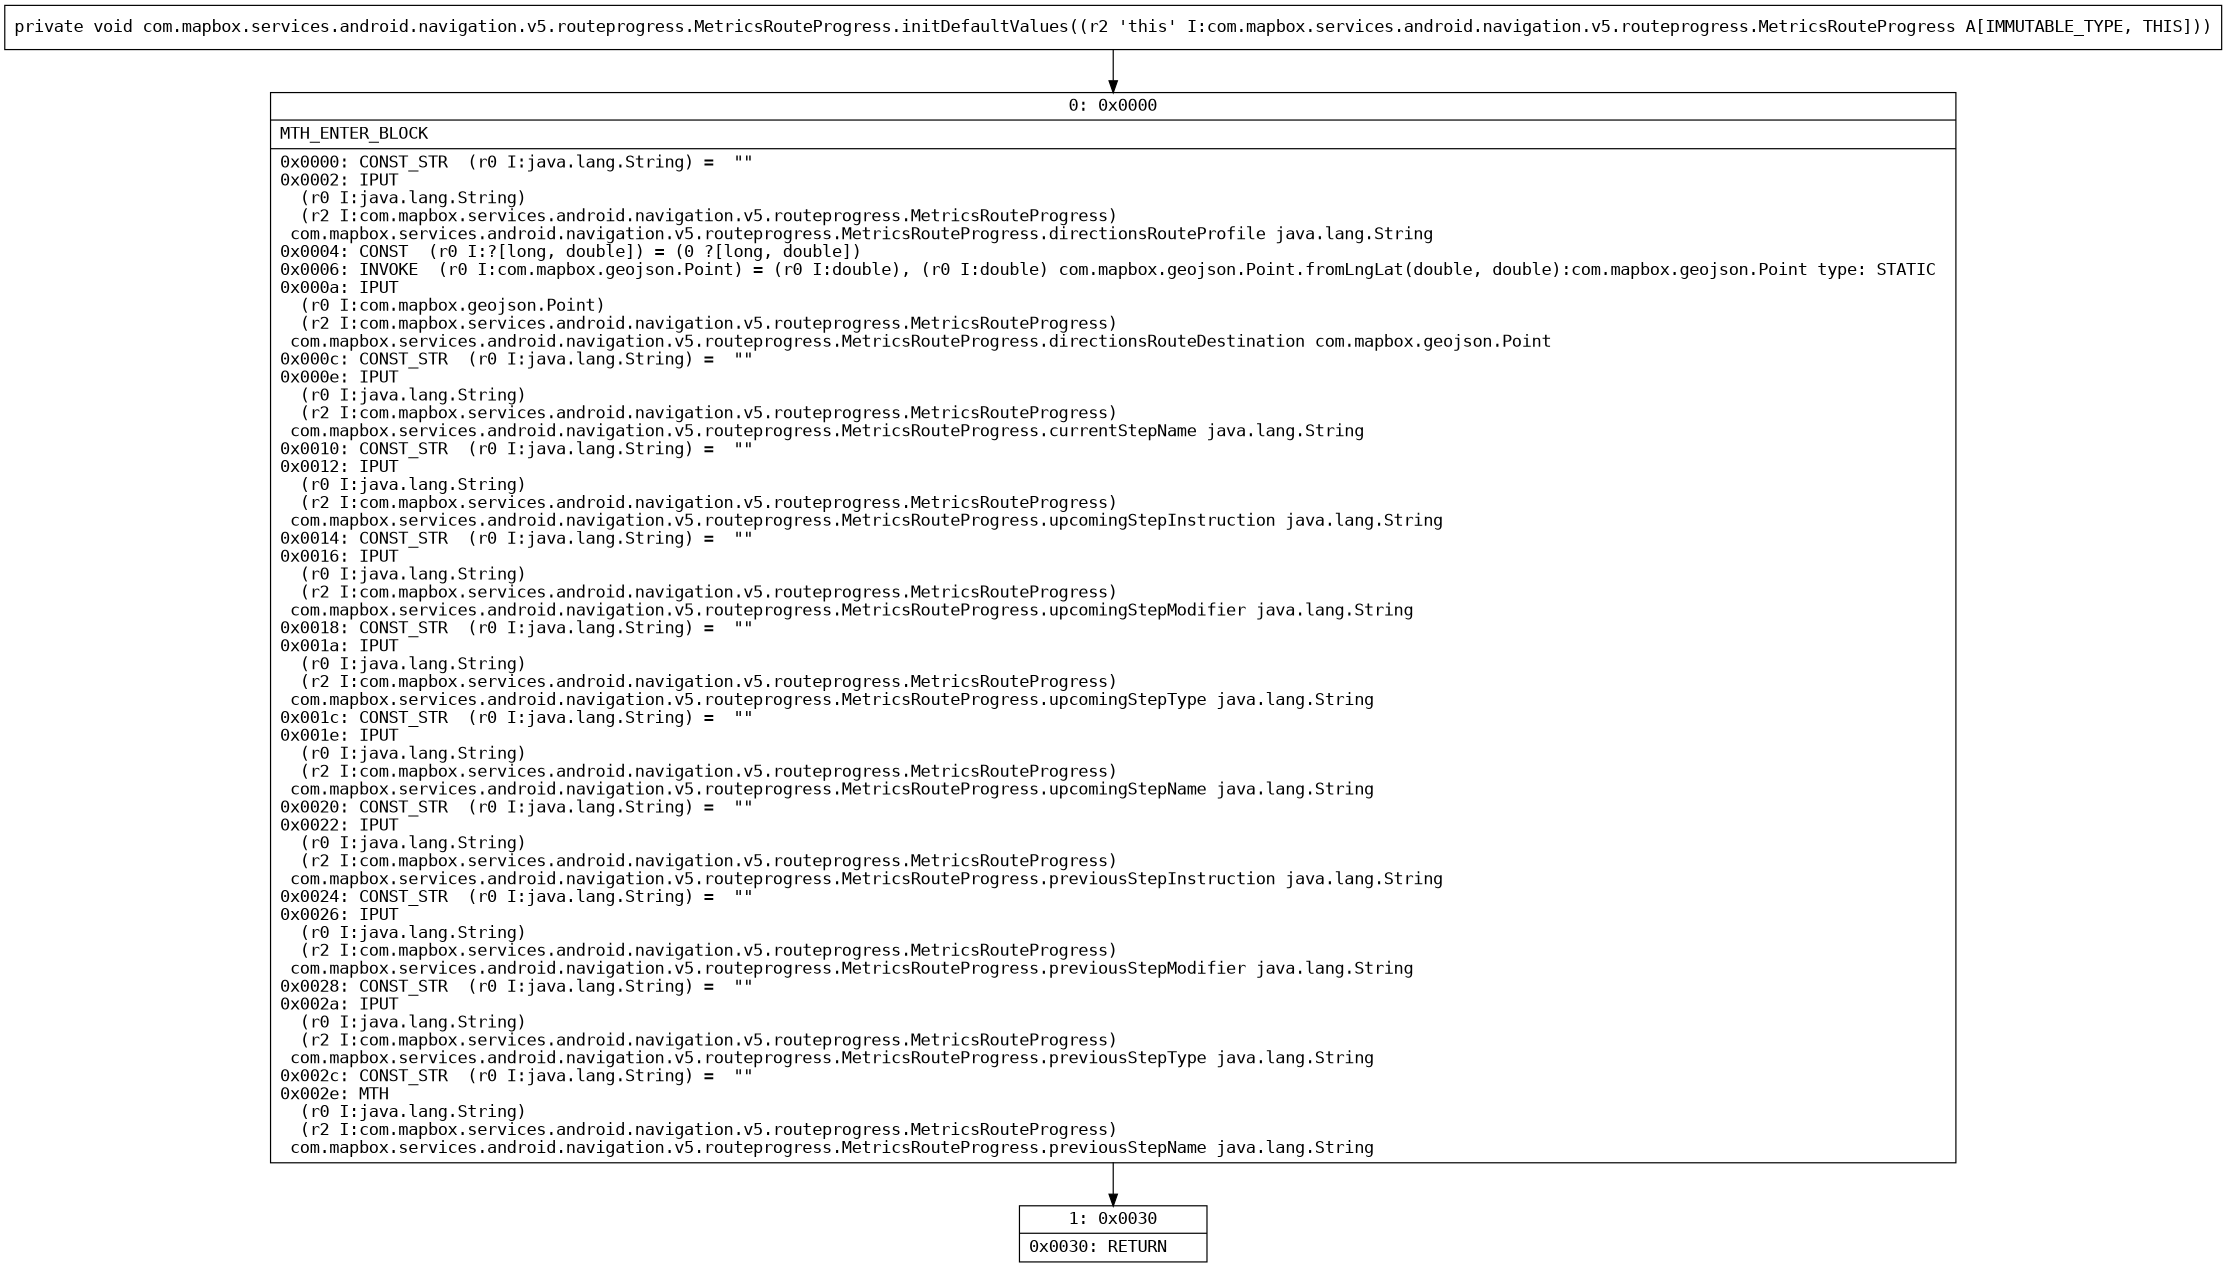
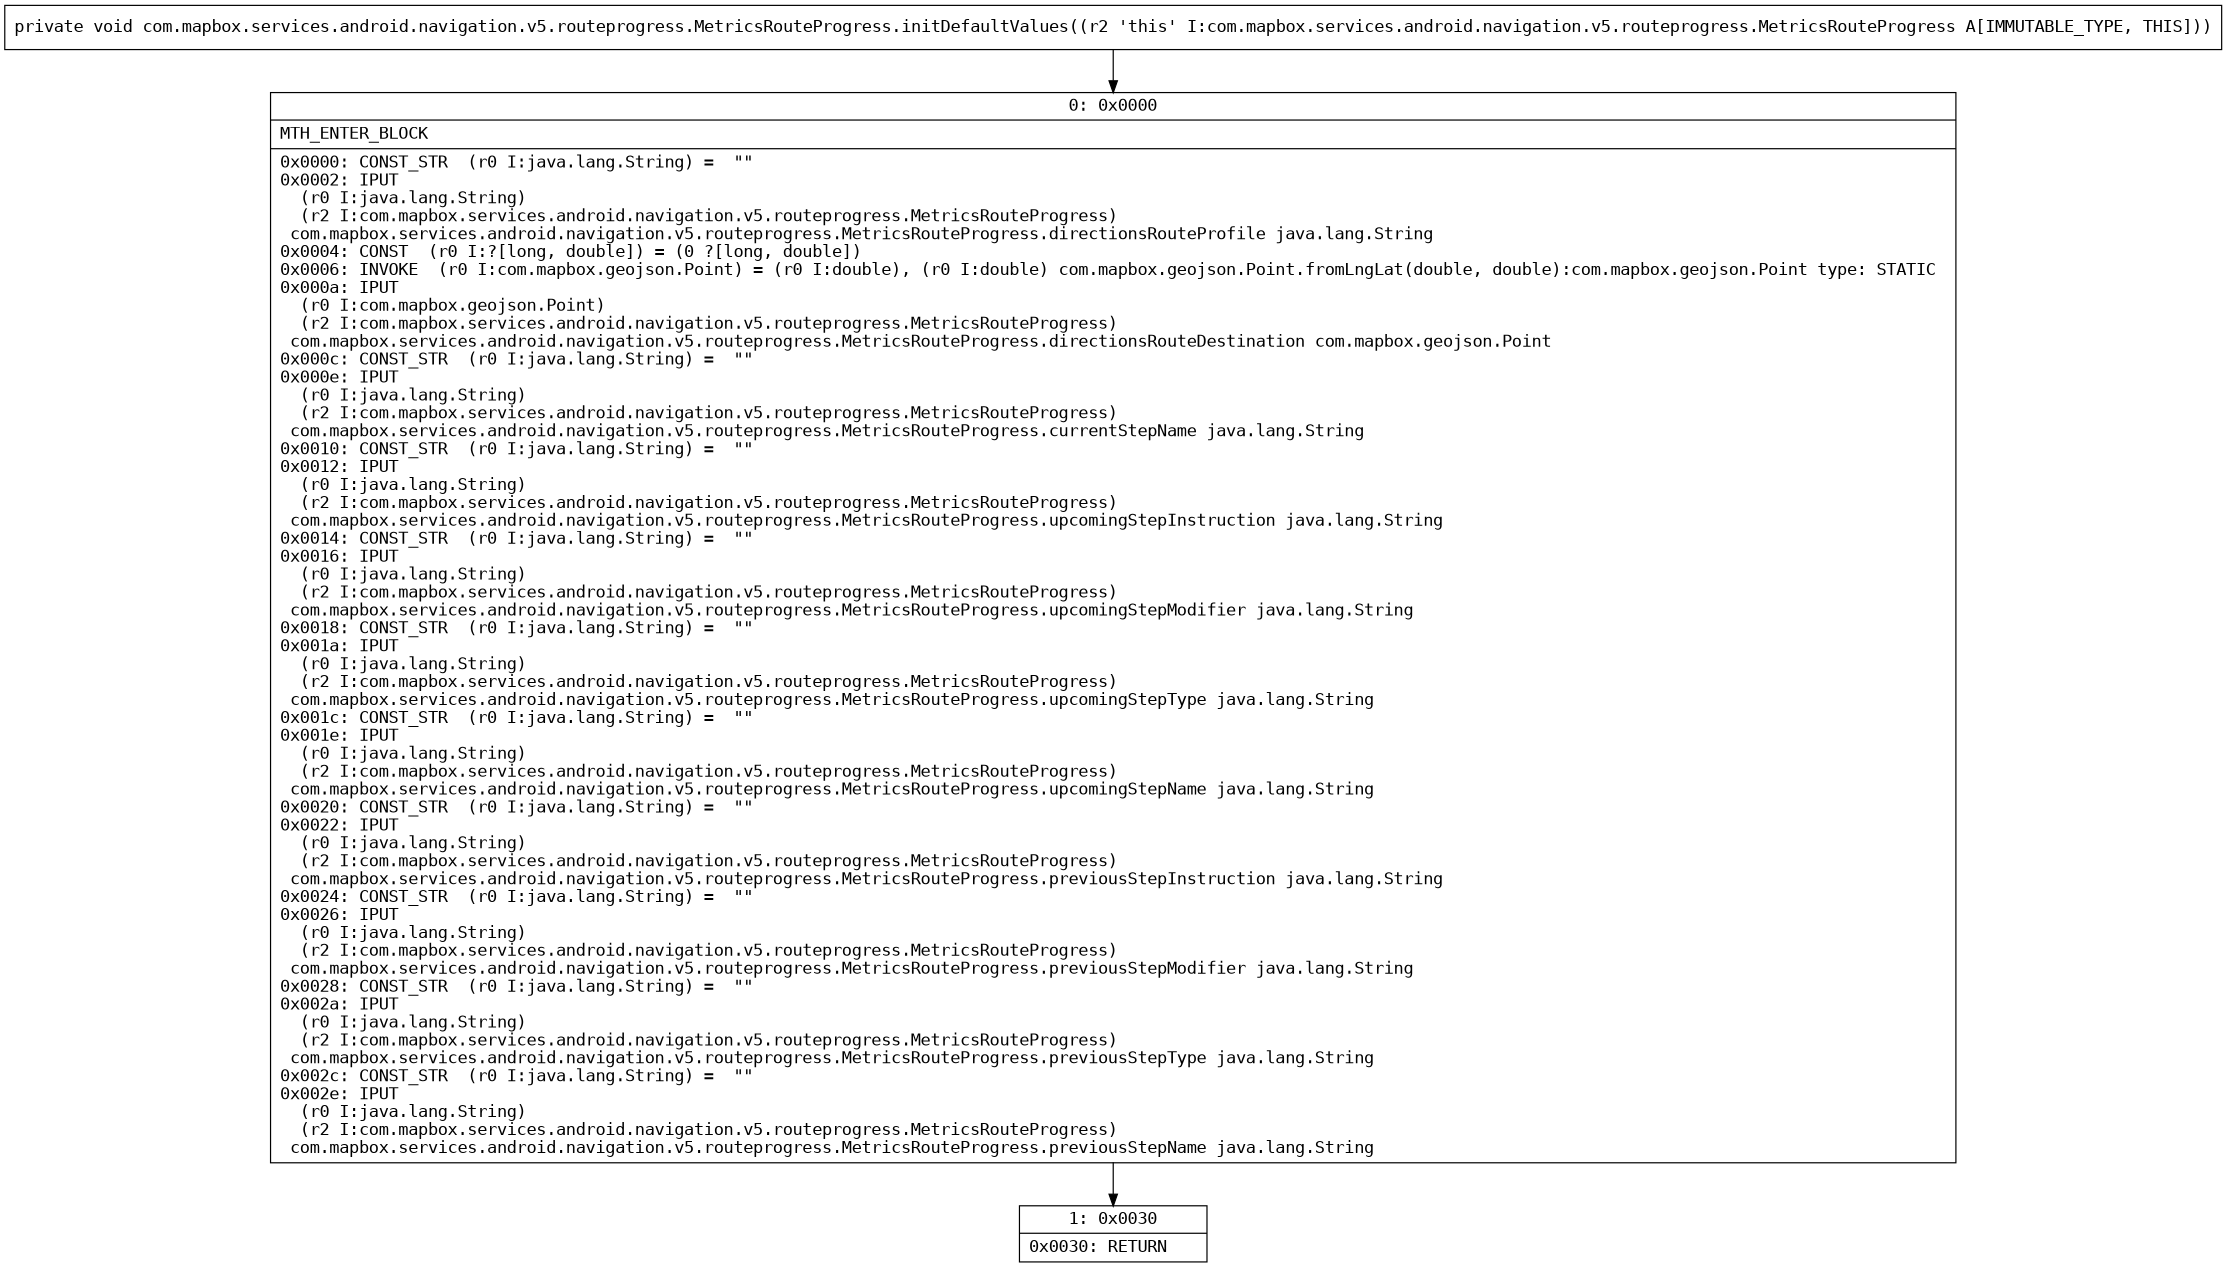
(345, 1094) -> (349, 1094)
